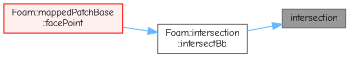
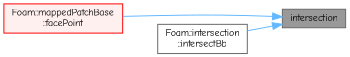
(135, 29) -> (198, 15)
